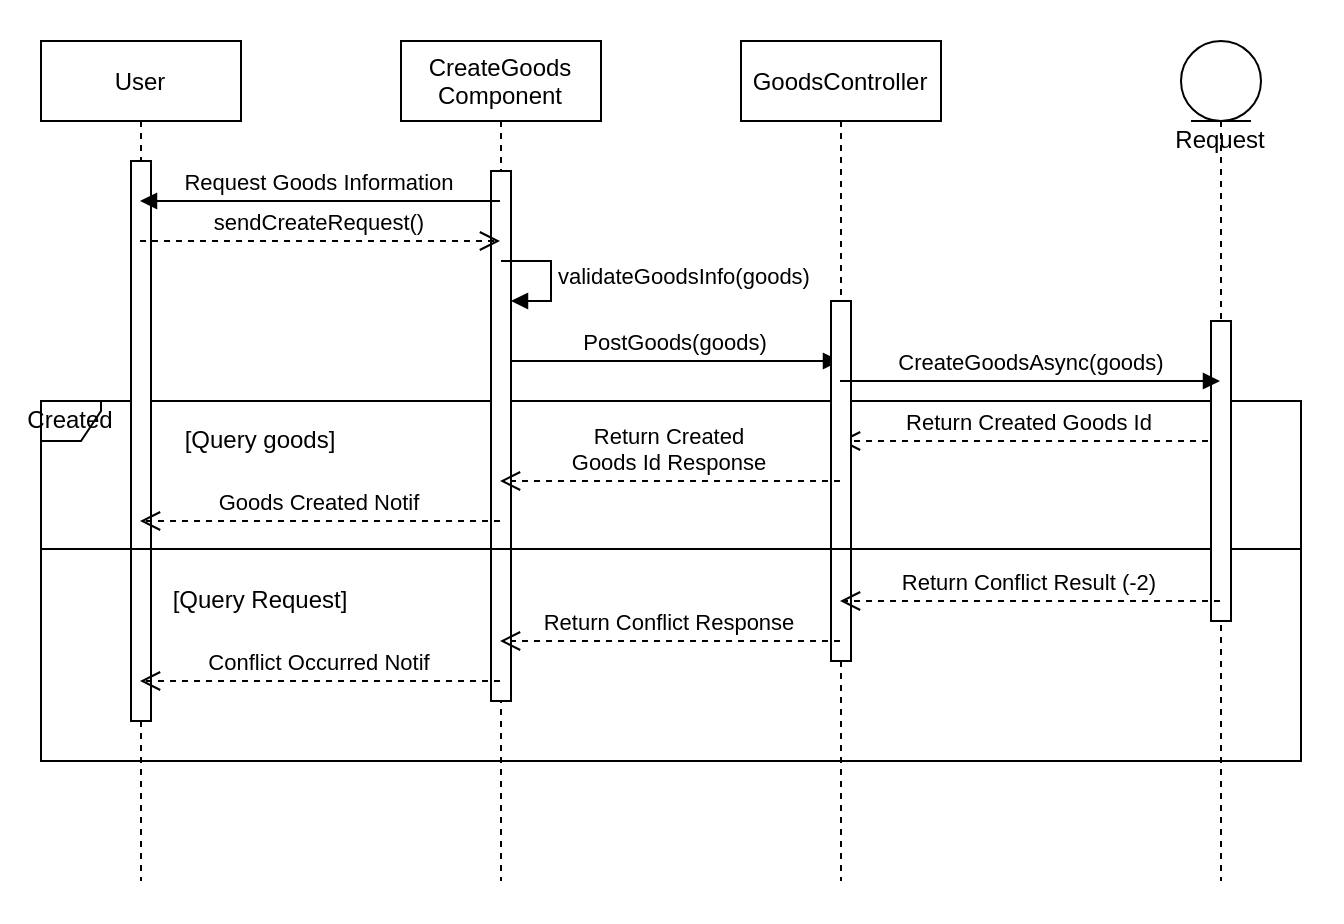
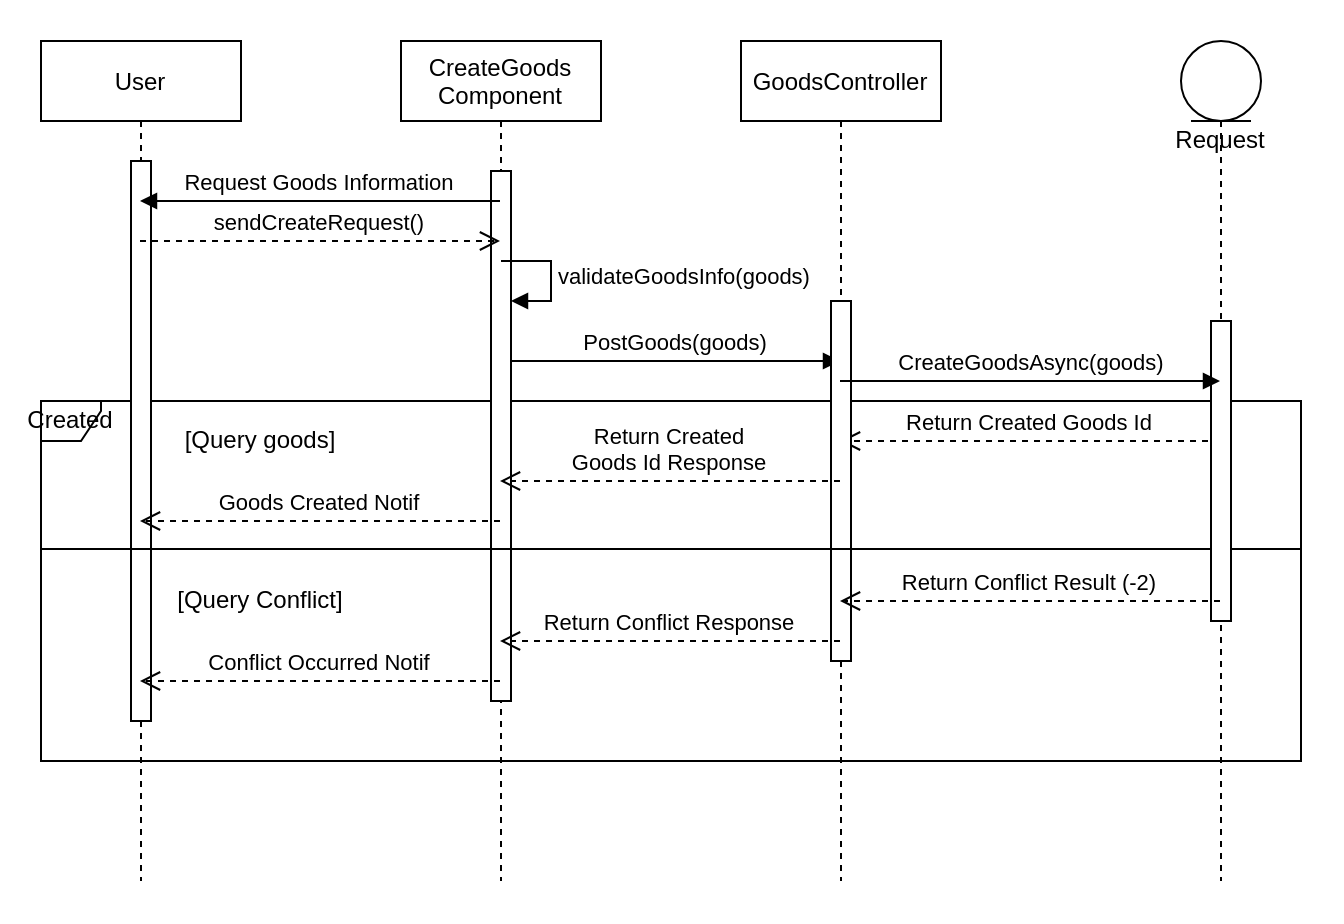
(261, 601) -> (261, 601)
